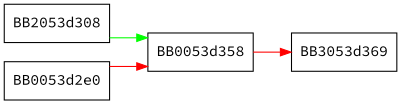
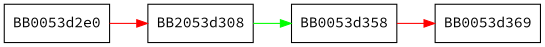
(344, 52) -> (488, 23)
(123, 66) -> (123, 23)
